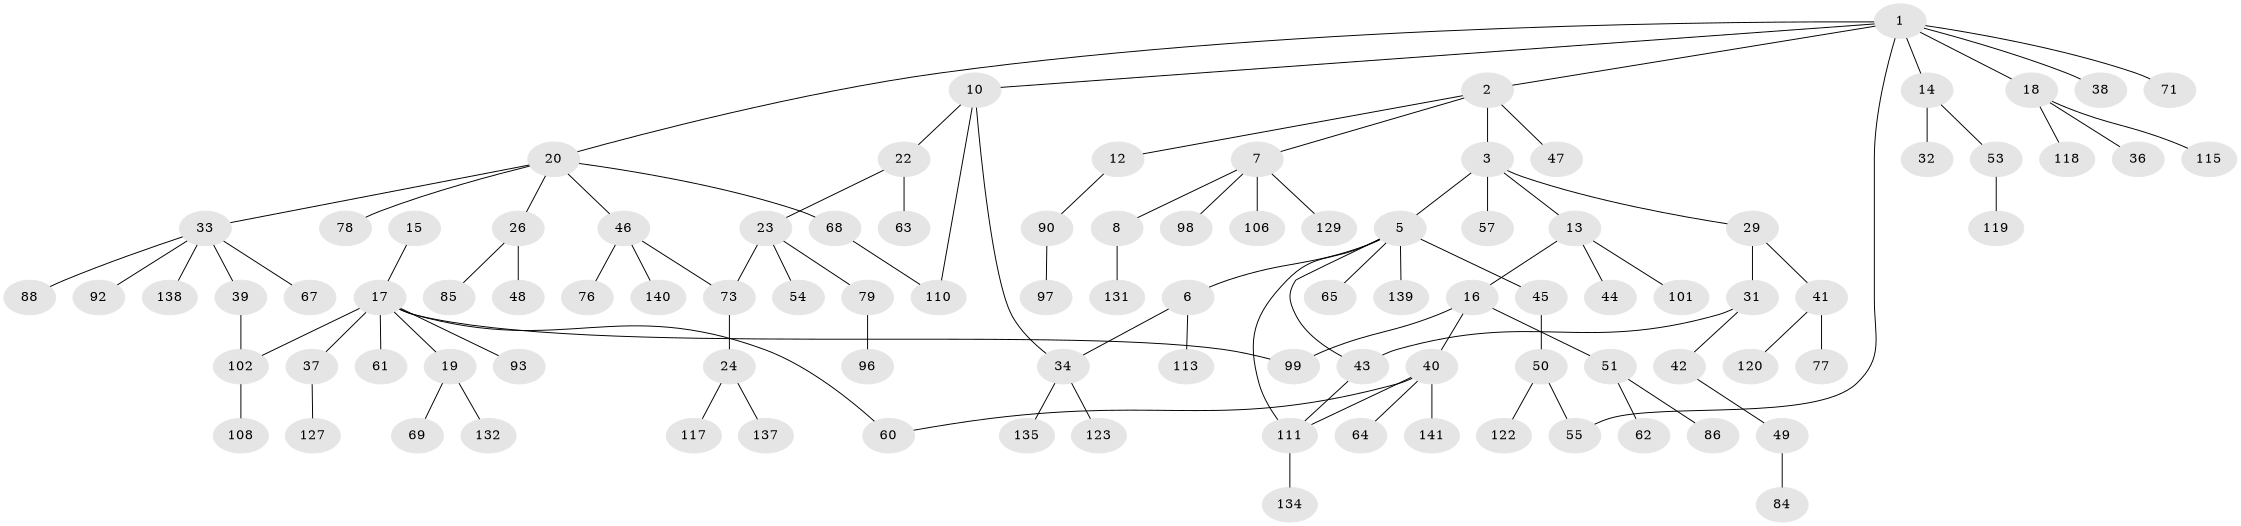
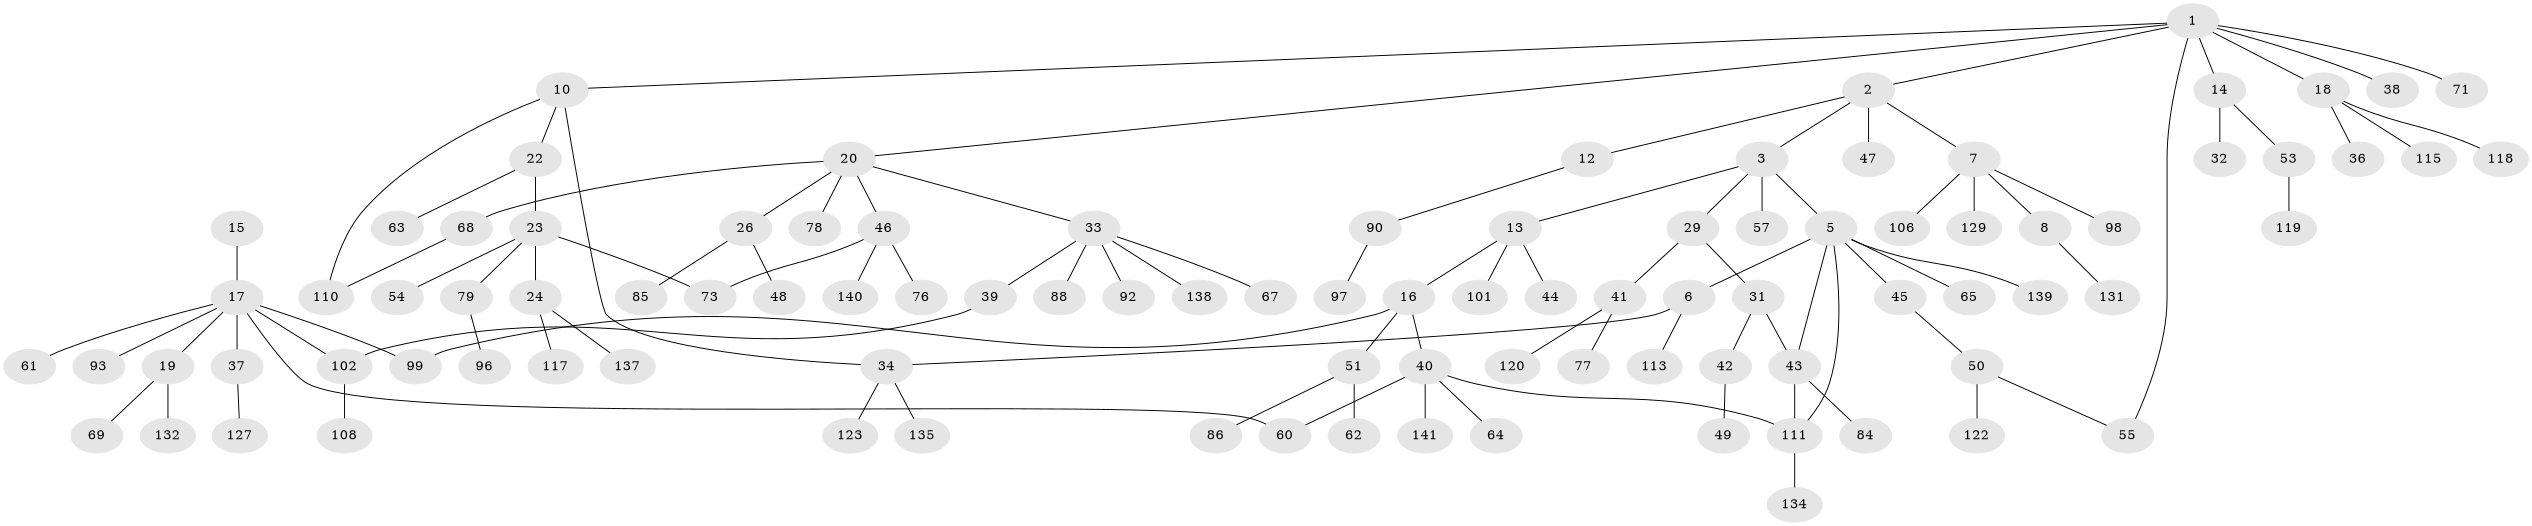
(729, 332) -> (536, 263)
(1782, 470) -> (1830, 401)
